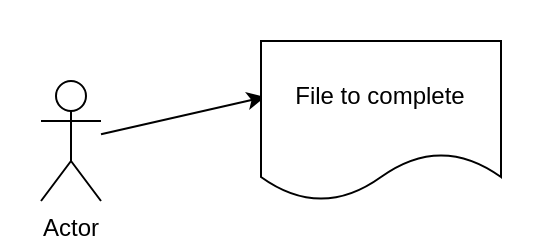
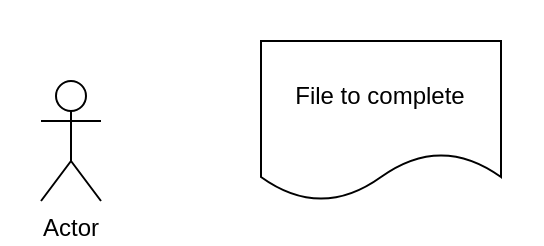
(176, 117) -> none
